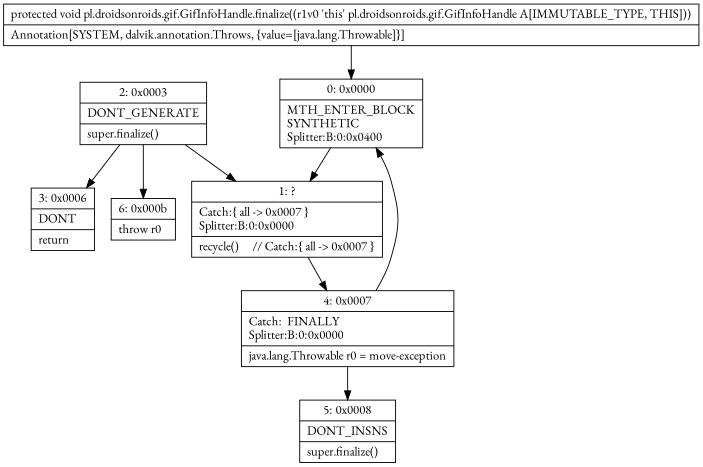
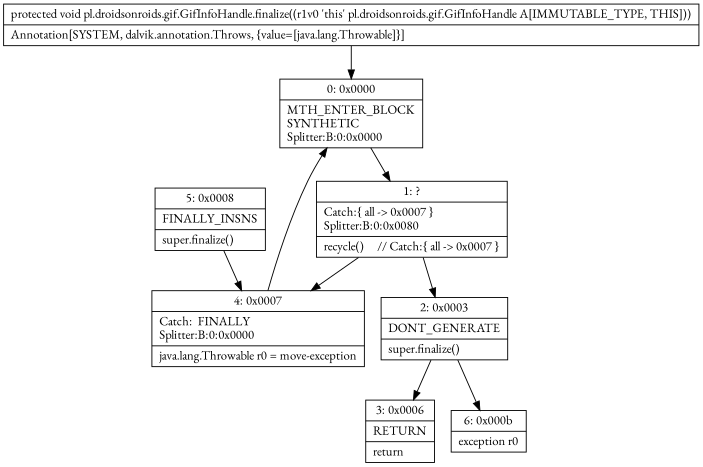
(335, 137) -> (335, 137)
(207, 160) -> (428, 273)
(58, 219) -> (400, 431)
(247, 226) -> (372, 226)
(140, 229) -> (489, 441)
(348, 379) -> (231, 266)
(348, 431) -> (210, 219)
